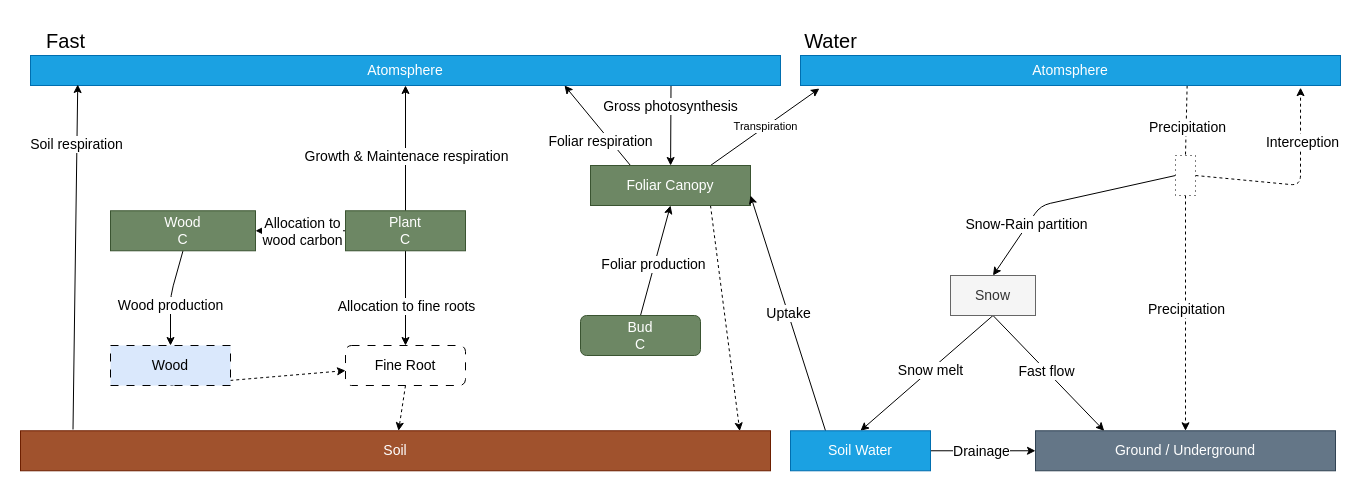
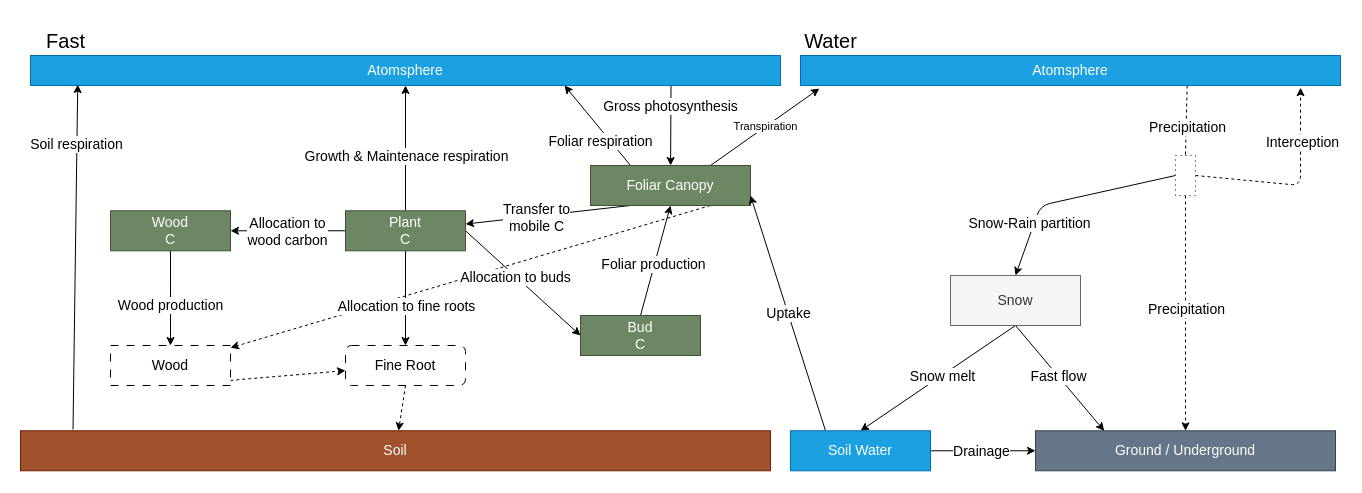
none -> (585, 211)
(183, 231) -> (171, 231)
none -> (520, 281)
(993, 296) -> (1016, 301)
(725, 315) -> (553, 252)
(641, 336) -> (641, 336)
(171, 366) -> (171, 366)
